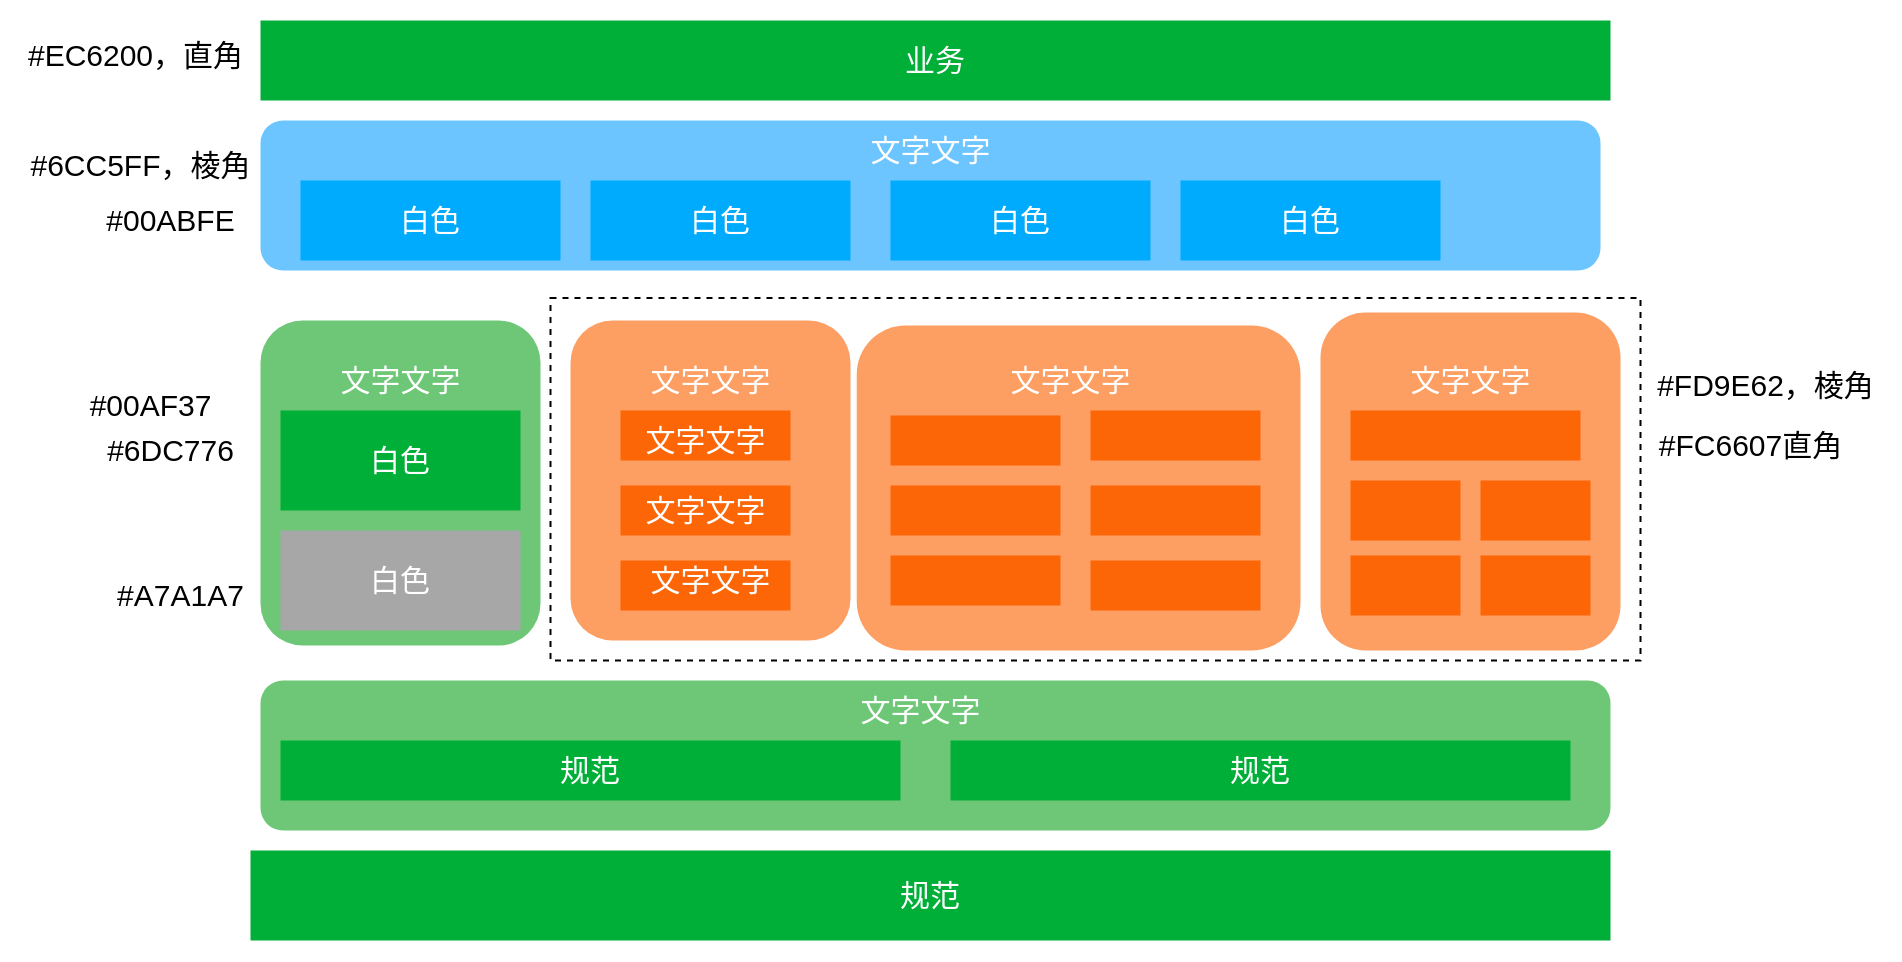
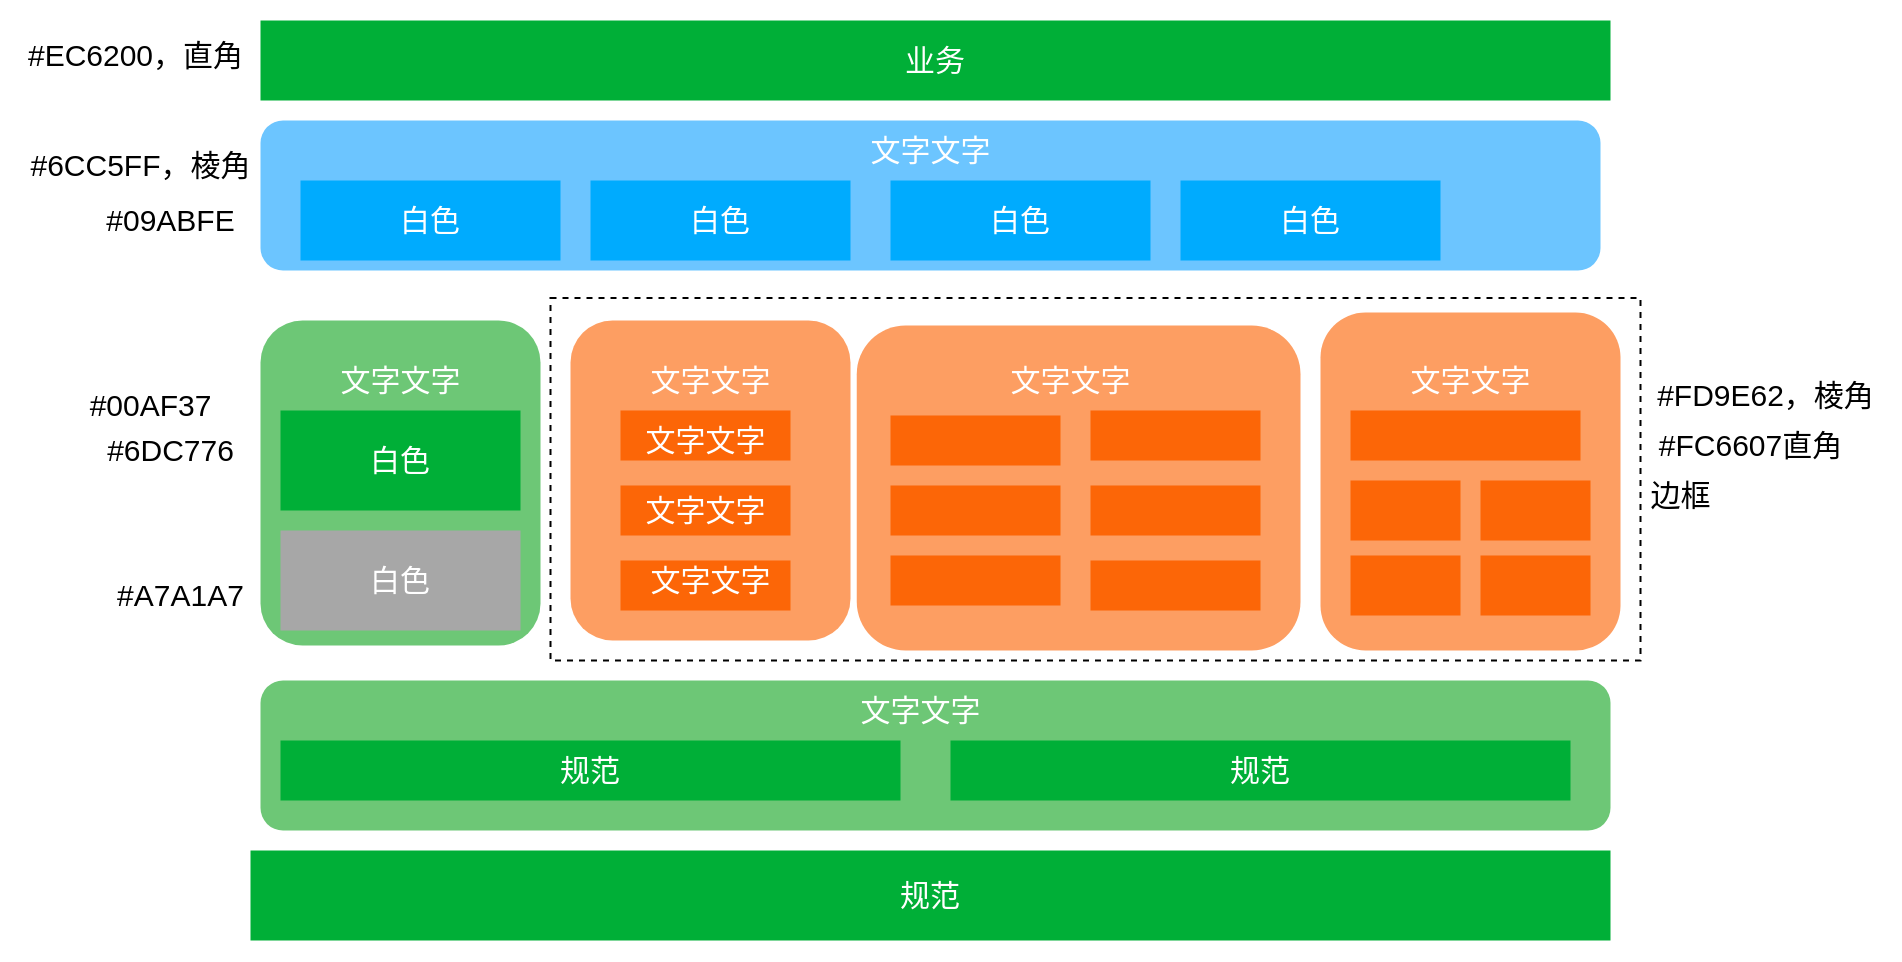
(171, 221) -> (171, 221)
(1766, 386) -> (1766, 396)
none -> (1681, 496)
